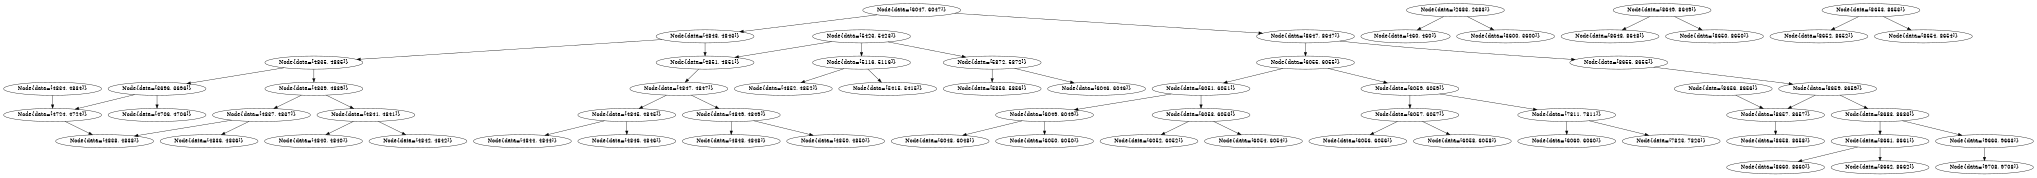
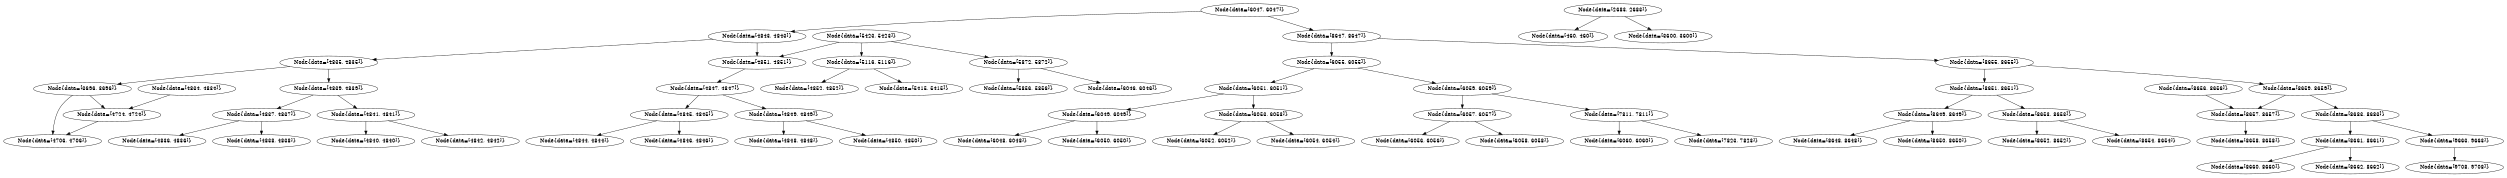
none -> (1984, 89)
(77, 127) -> (84, 127)
